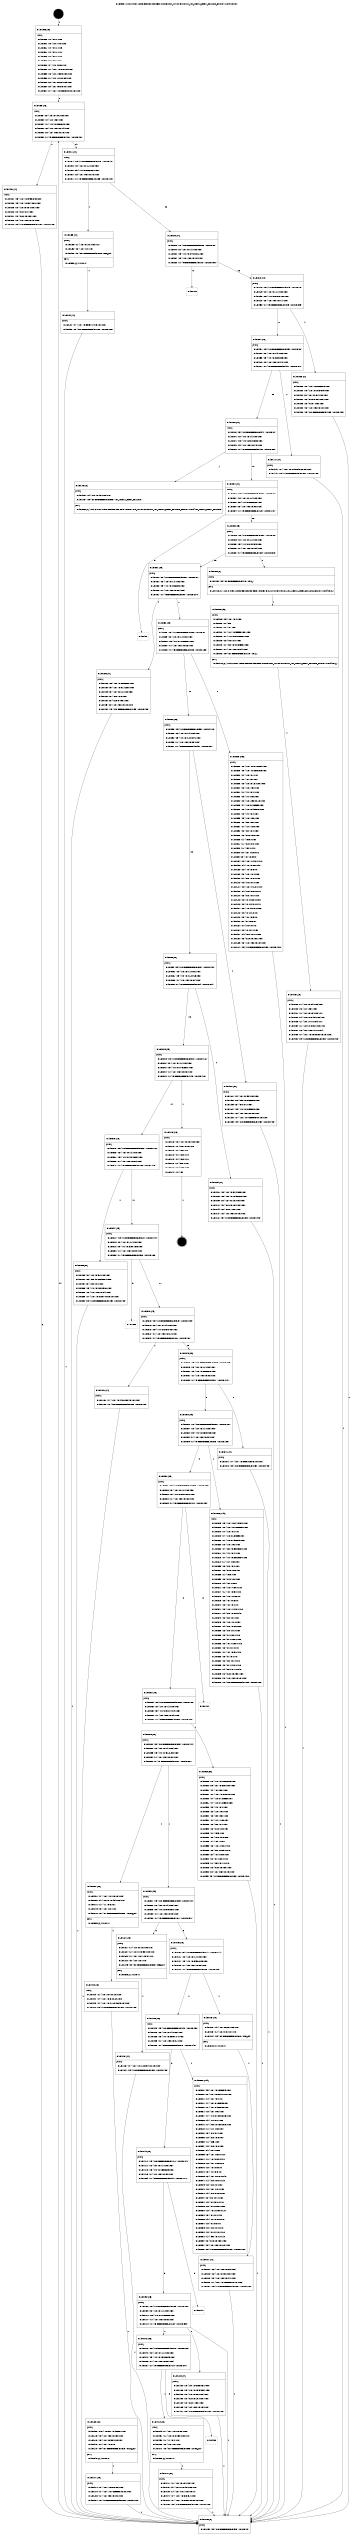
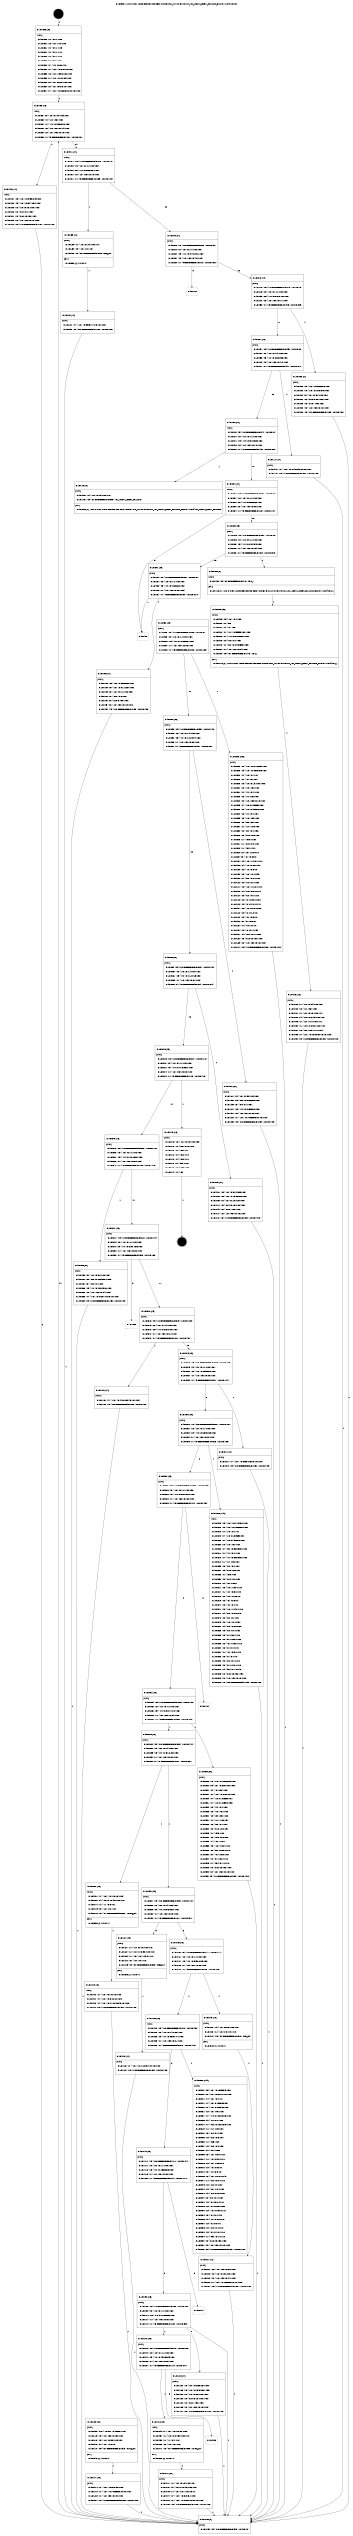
(178, 608) -> (142, 614)
none -> (169, 1727)
